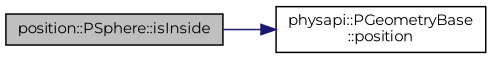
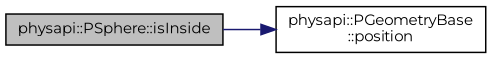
(114, 30) -> (114, 30)
